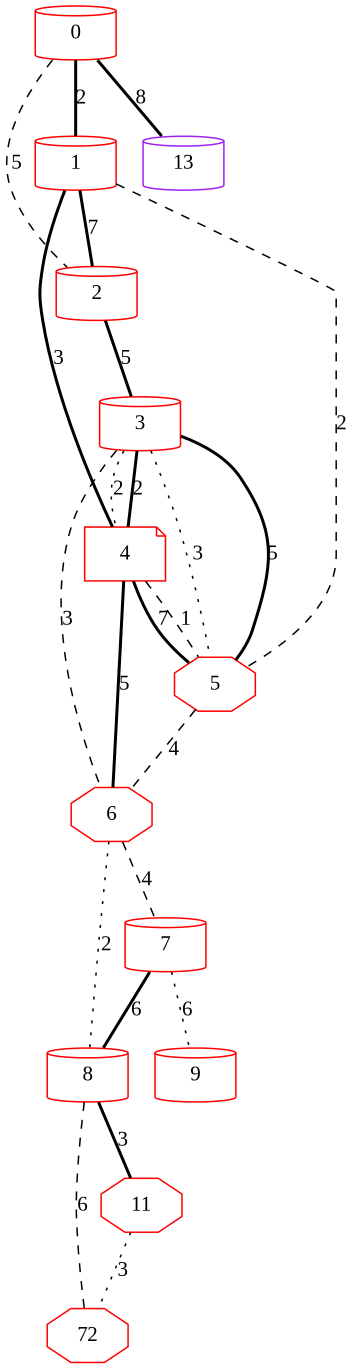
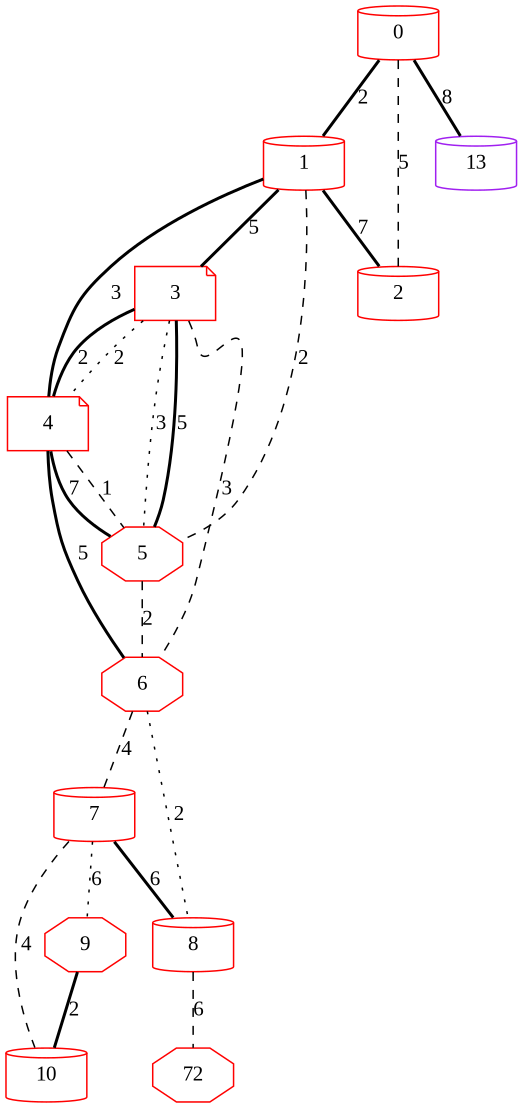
(118, 359) -> (240, 228)
(140, 424) -> (175, 293)
(174, 749) -> (147, 619)
none -> (46, 1075)
(195, 1075) -> (85, 945)
(142, 1205) -> none
